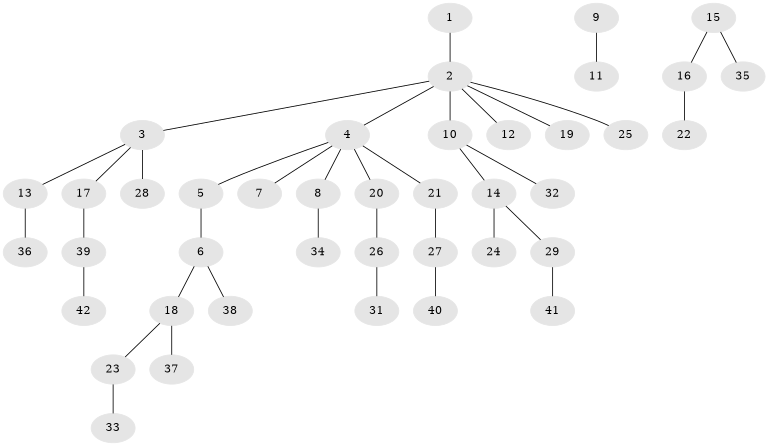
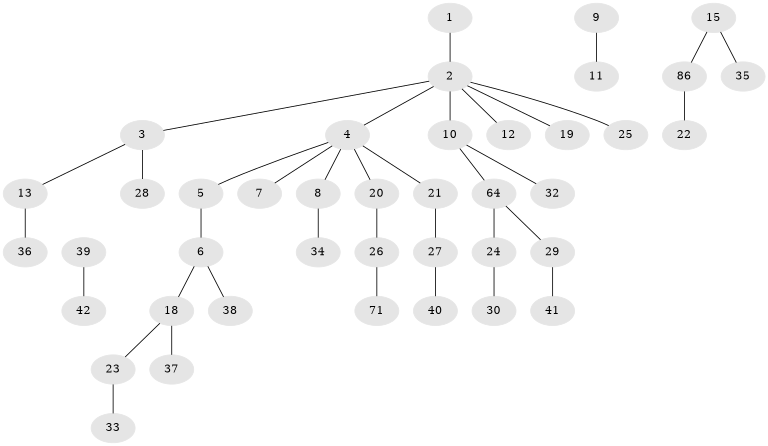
(684, 77) -> (684, 77)
(84, 194) -> none
(494, 194) -> (494, 194)
(377, 311) -> (377, 311)
none -> (494, 311)
